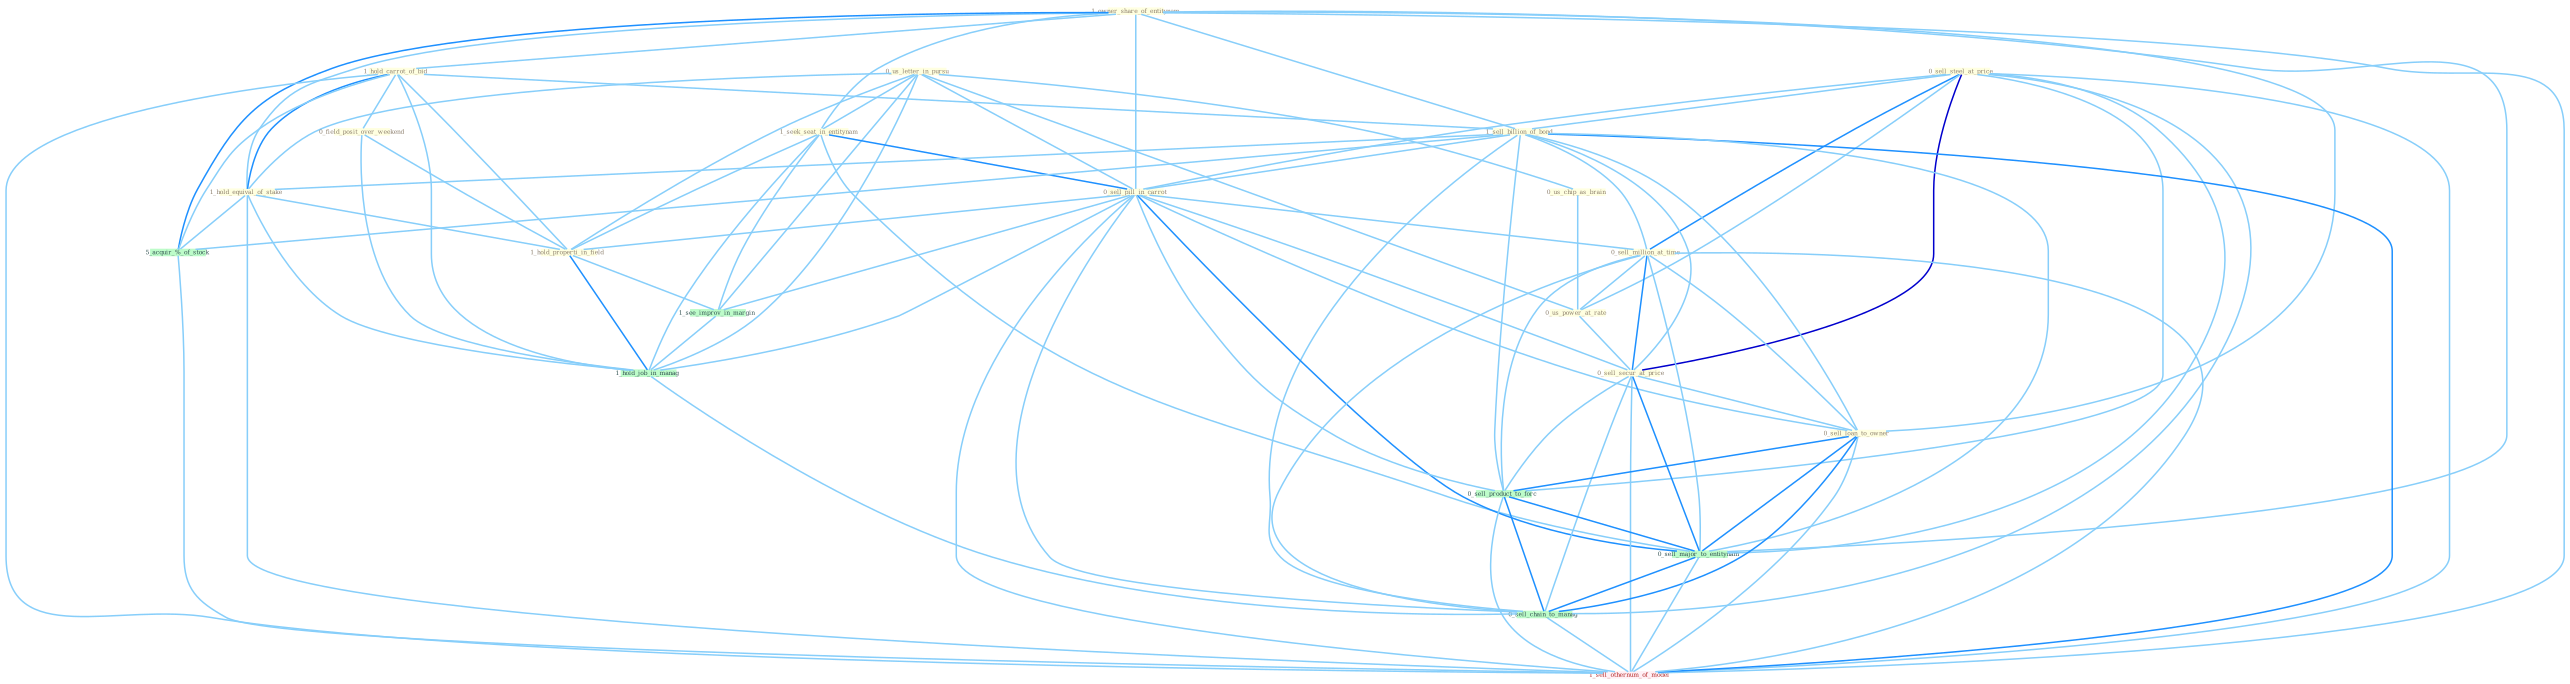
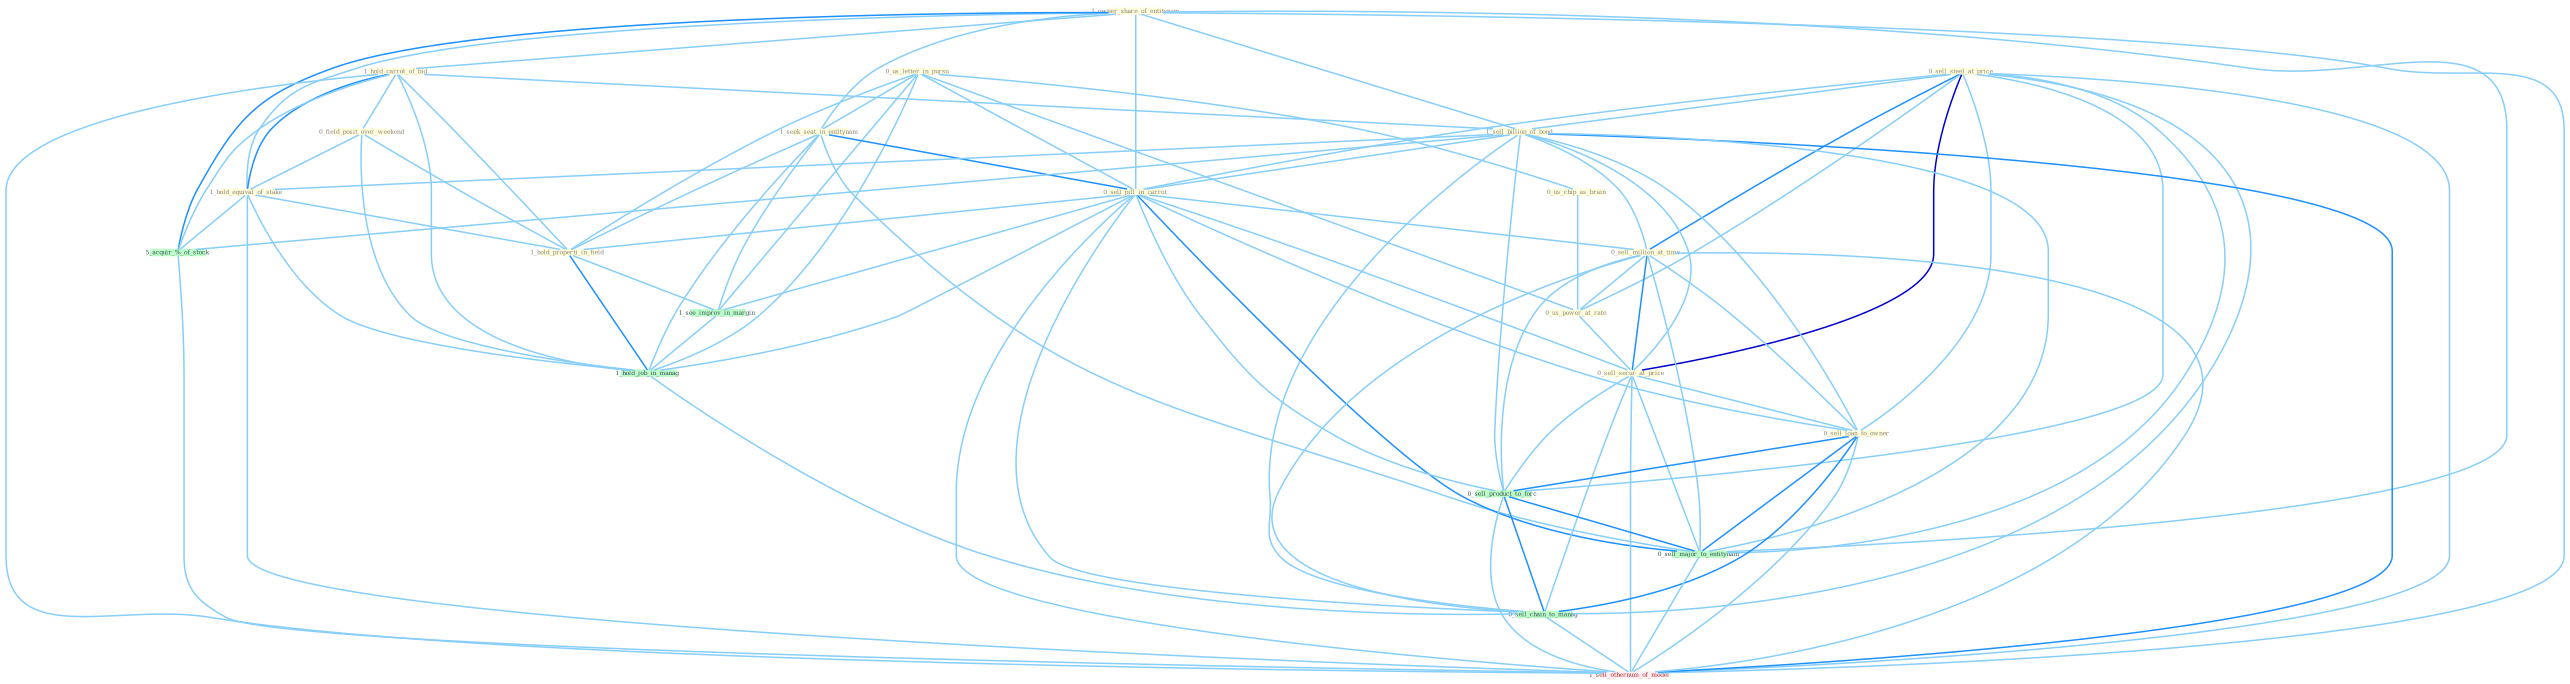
(2245, 78) -> (1986, 286)
(541, 91) -> (305, 162)
(1663, 455) -> (1663, 455)
(1618, 586) -> none
